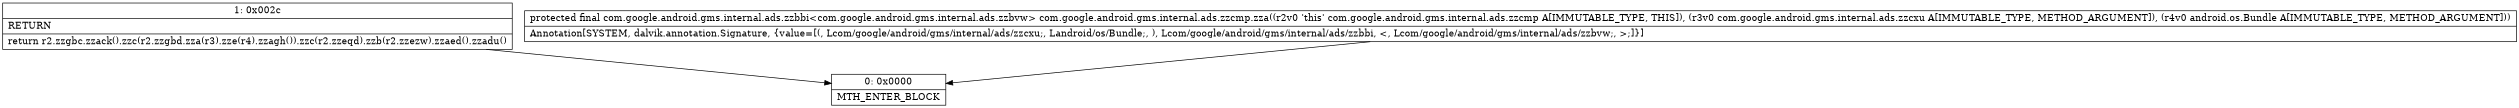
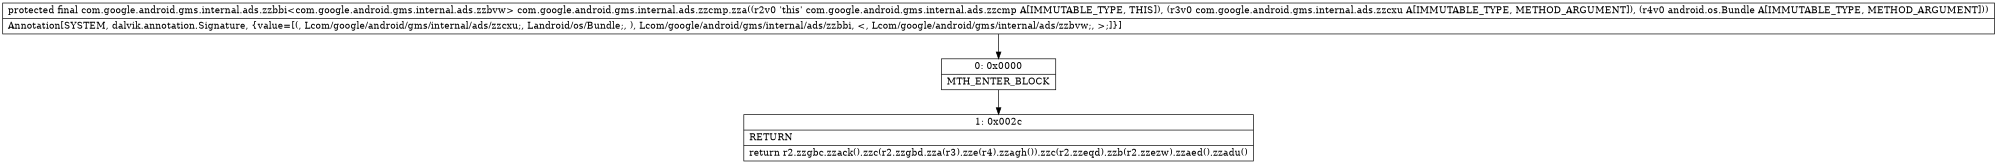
(655, 66) -> (999, 99)
